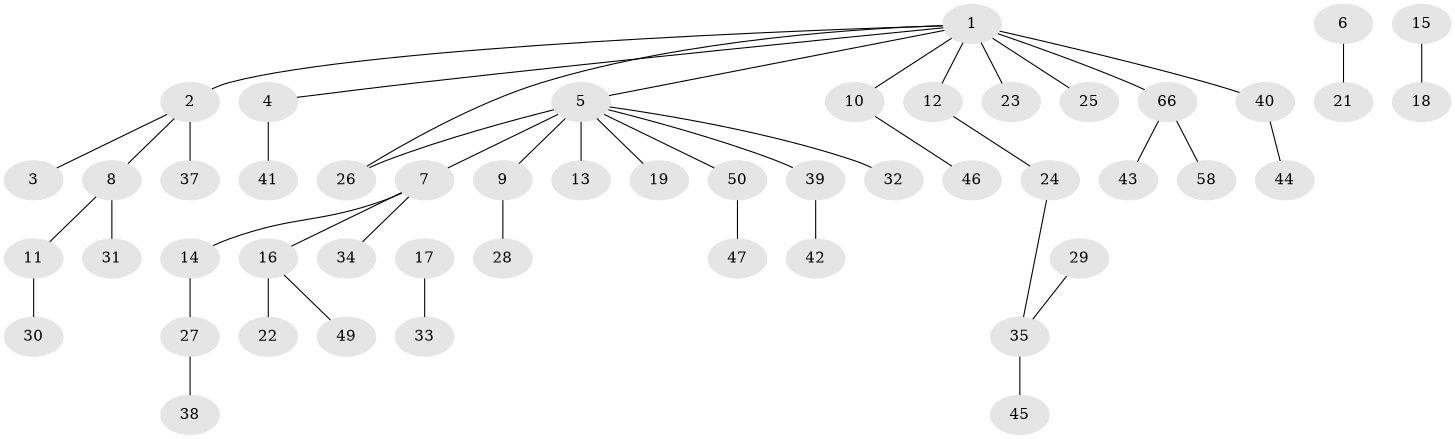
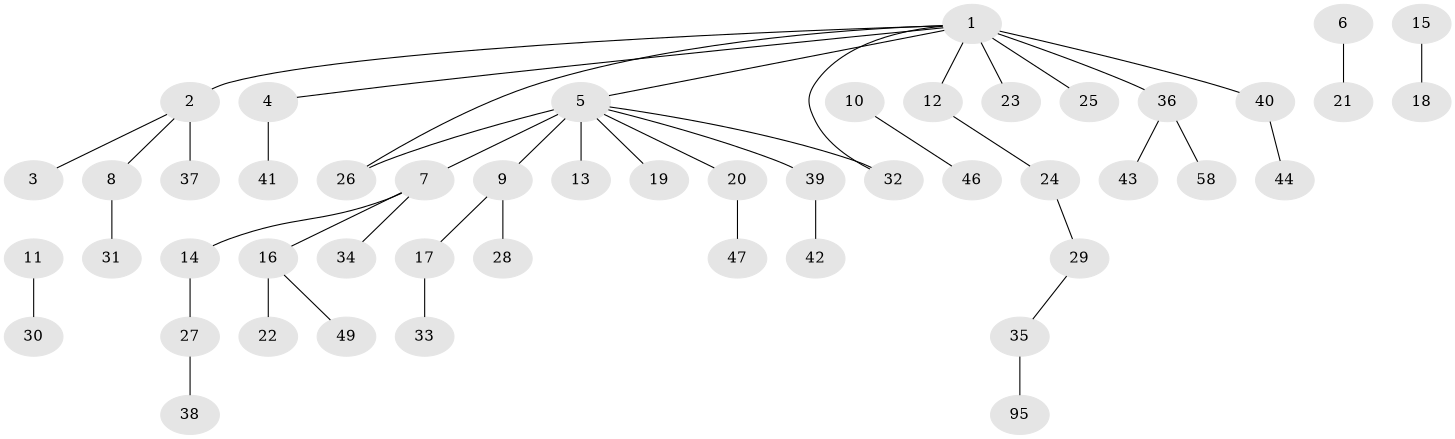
(913, 63) -> (825, 72)
(1168, 102) -> (1168, 102)
(737, 180) -> (737, 180)
(73, 219) -> none
none -> (464, 219)
(1035, 258) -> (1065, 219)
(1020, 415) -> (1020, 415)
